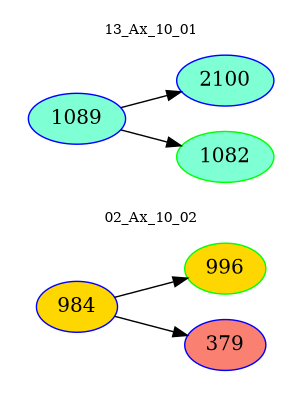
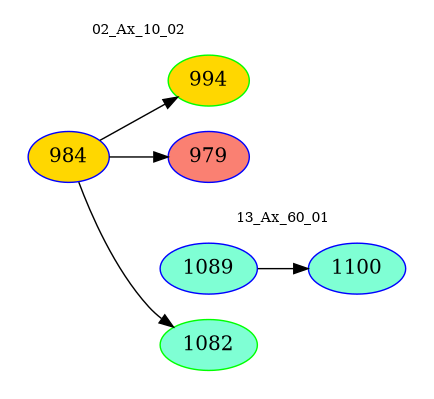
(151, 30) -> (283, 218)
(225, 81) -> (357, 269)
(144, 136) -> (113, 255)
(225, 269) -> (209, 81)
(225, 345) -> (209, 157)
